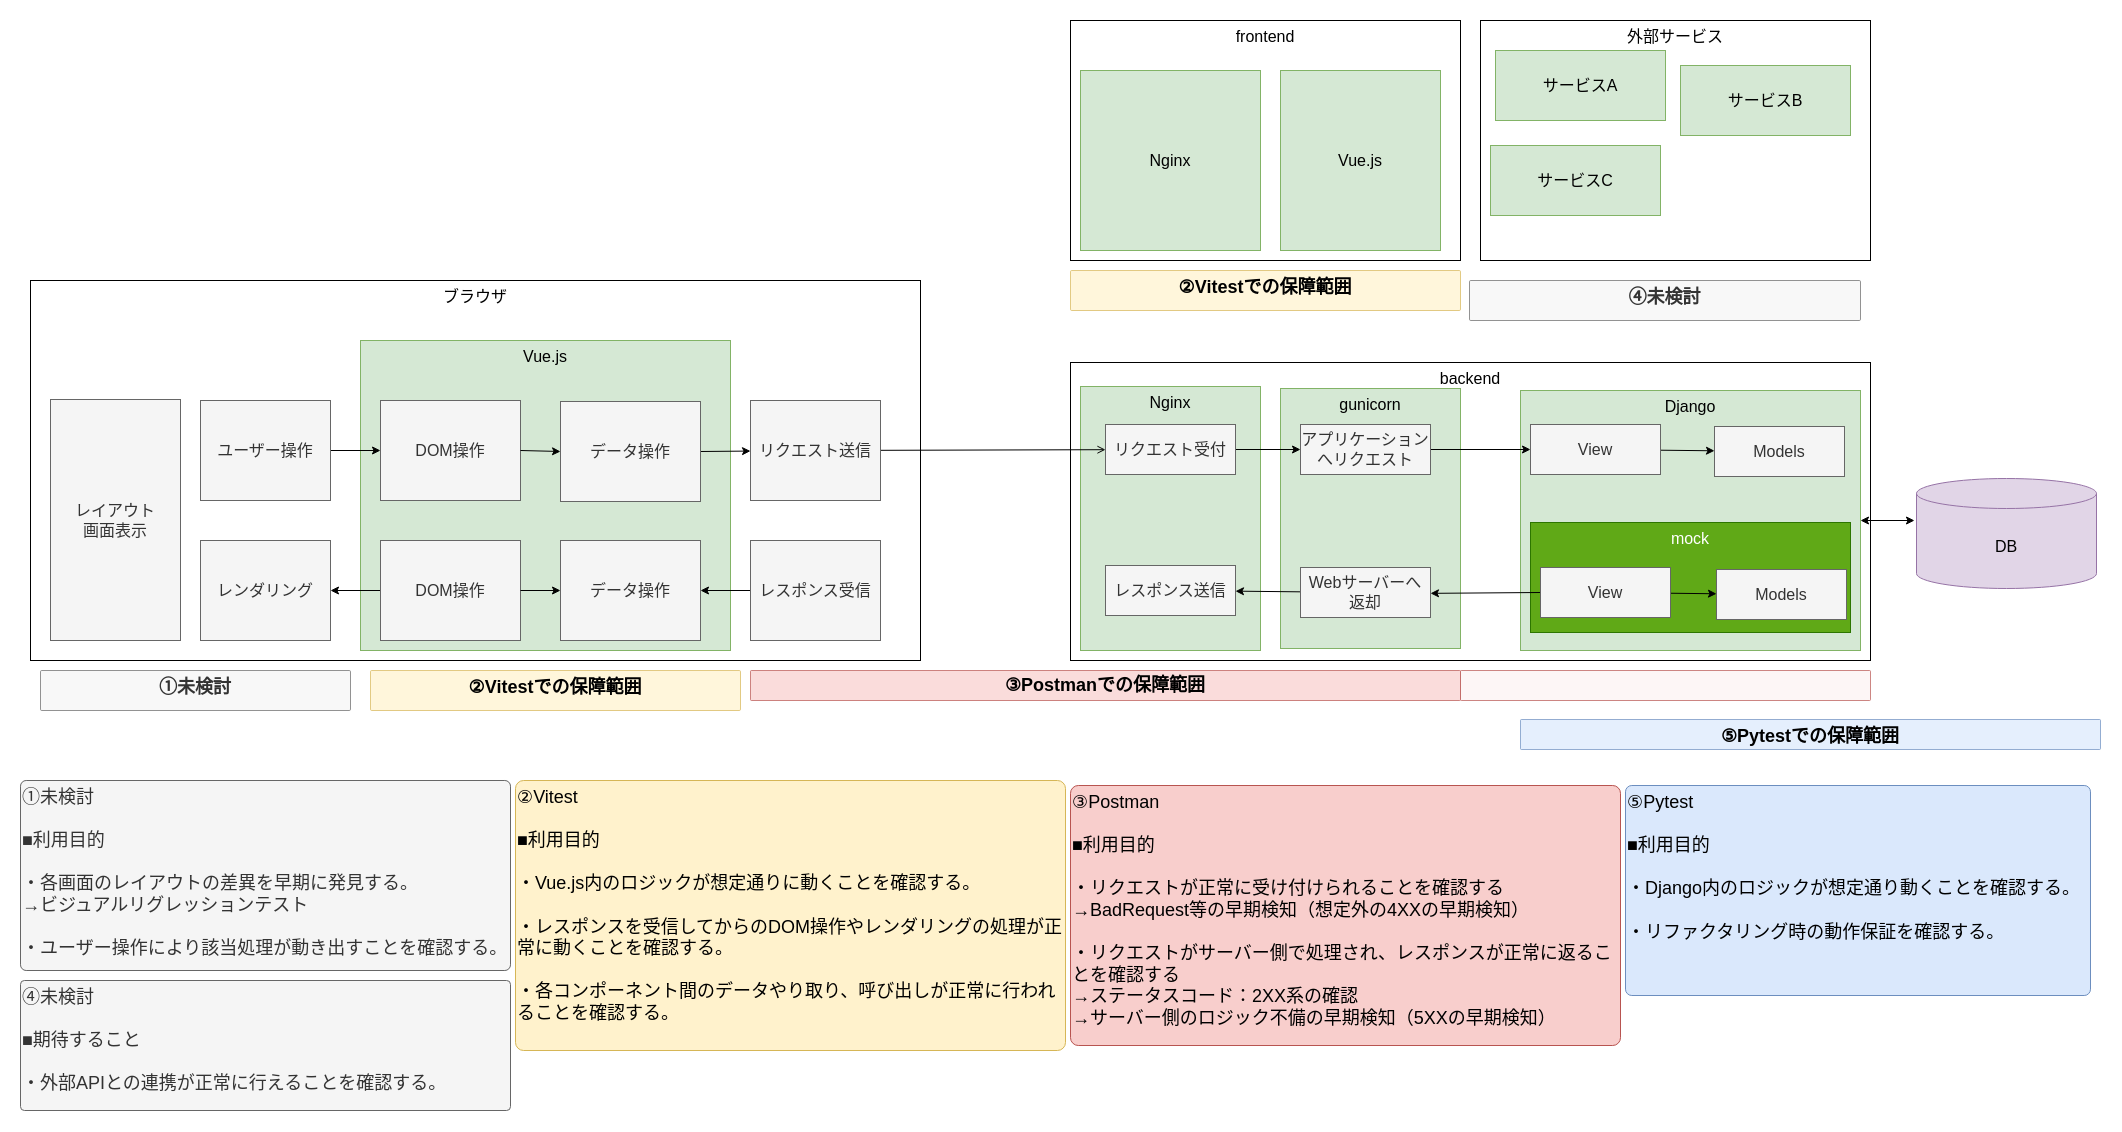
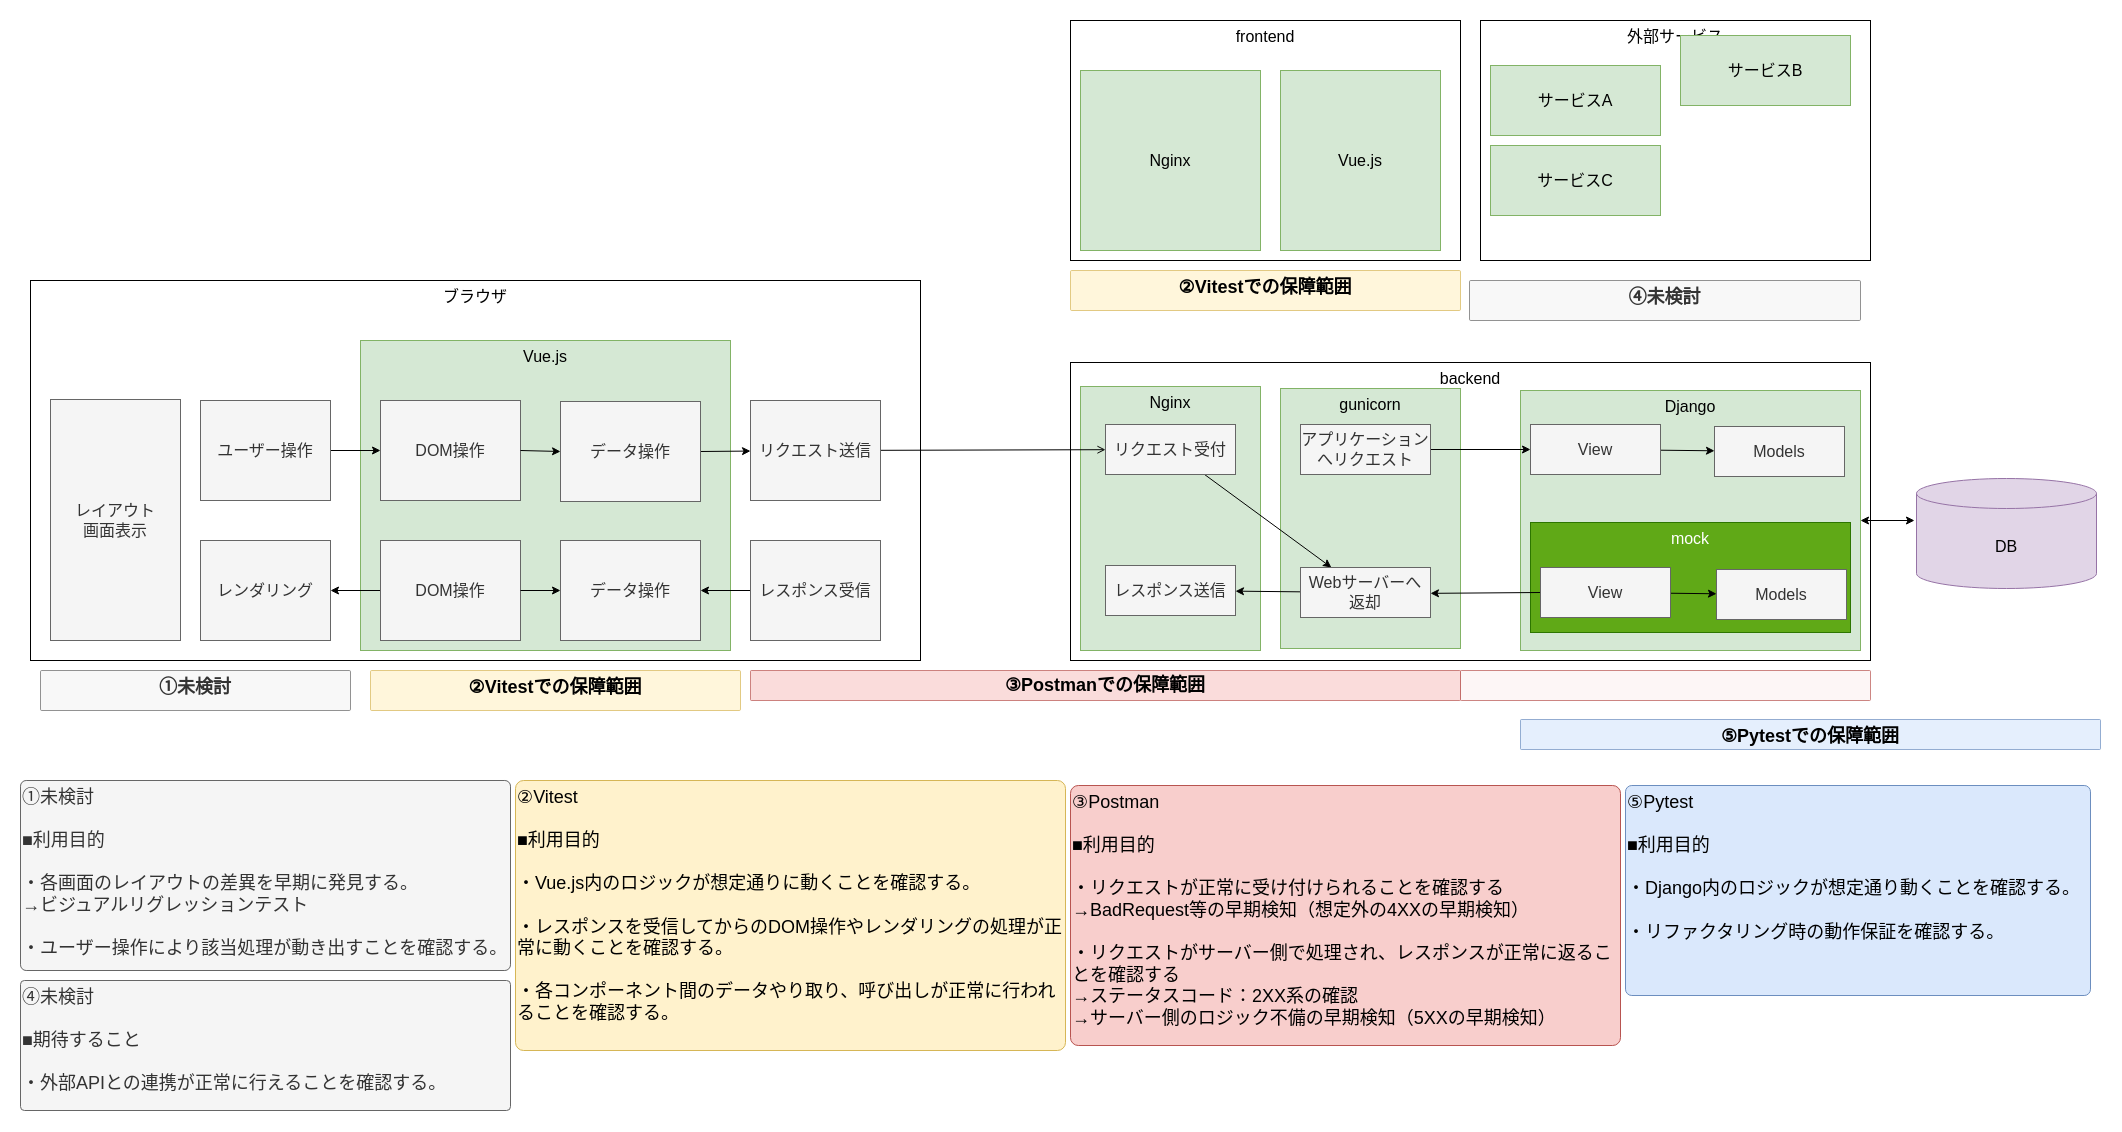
(1581, 86) -> (1576, 101)
(1766, 101) -> (1766, 71)
(1265, 450) -> (1265, 519)
